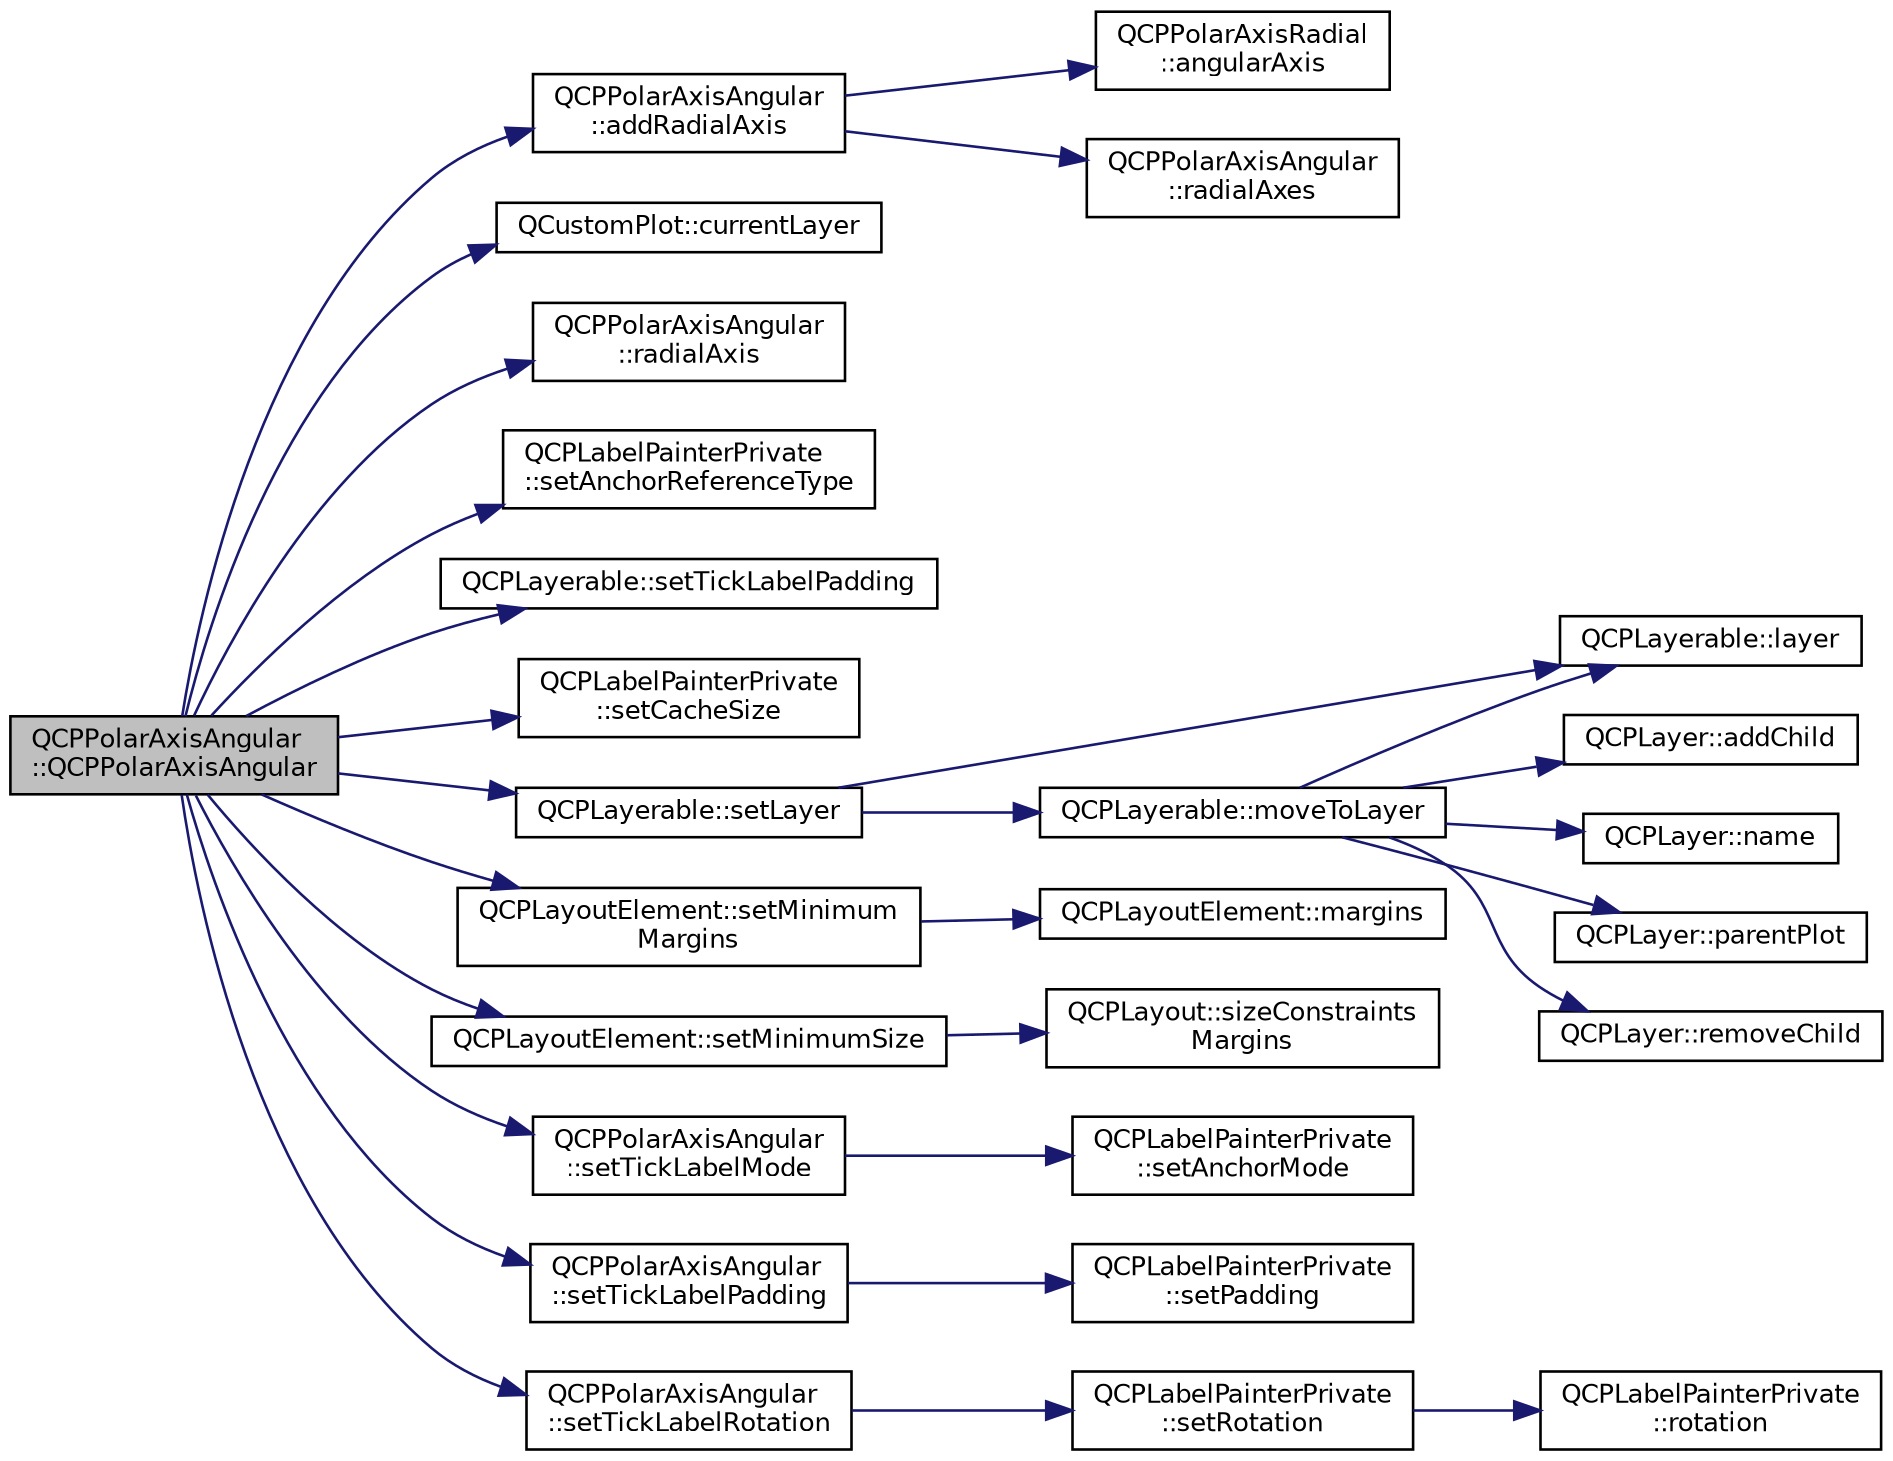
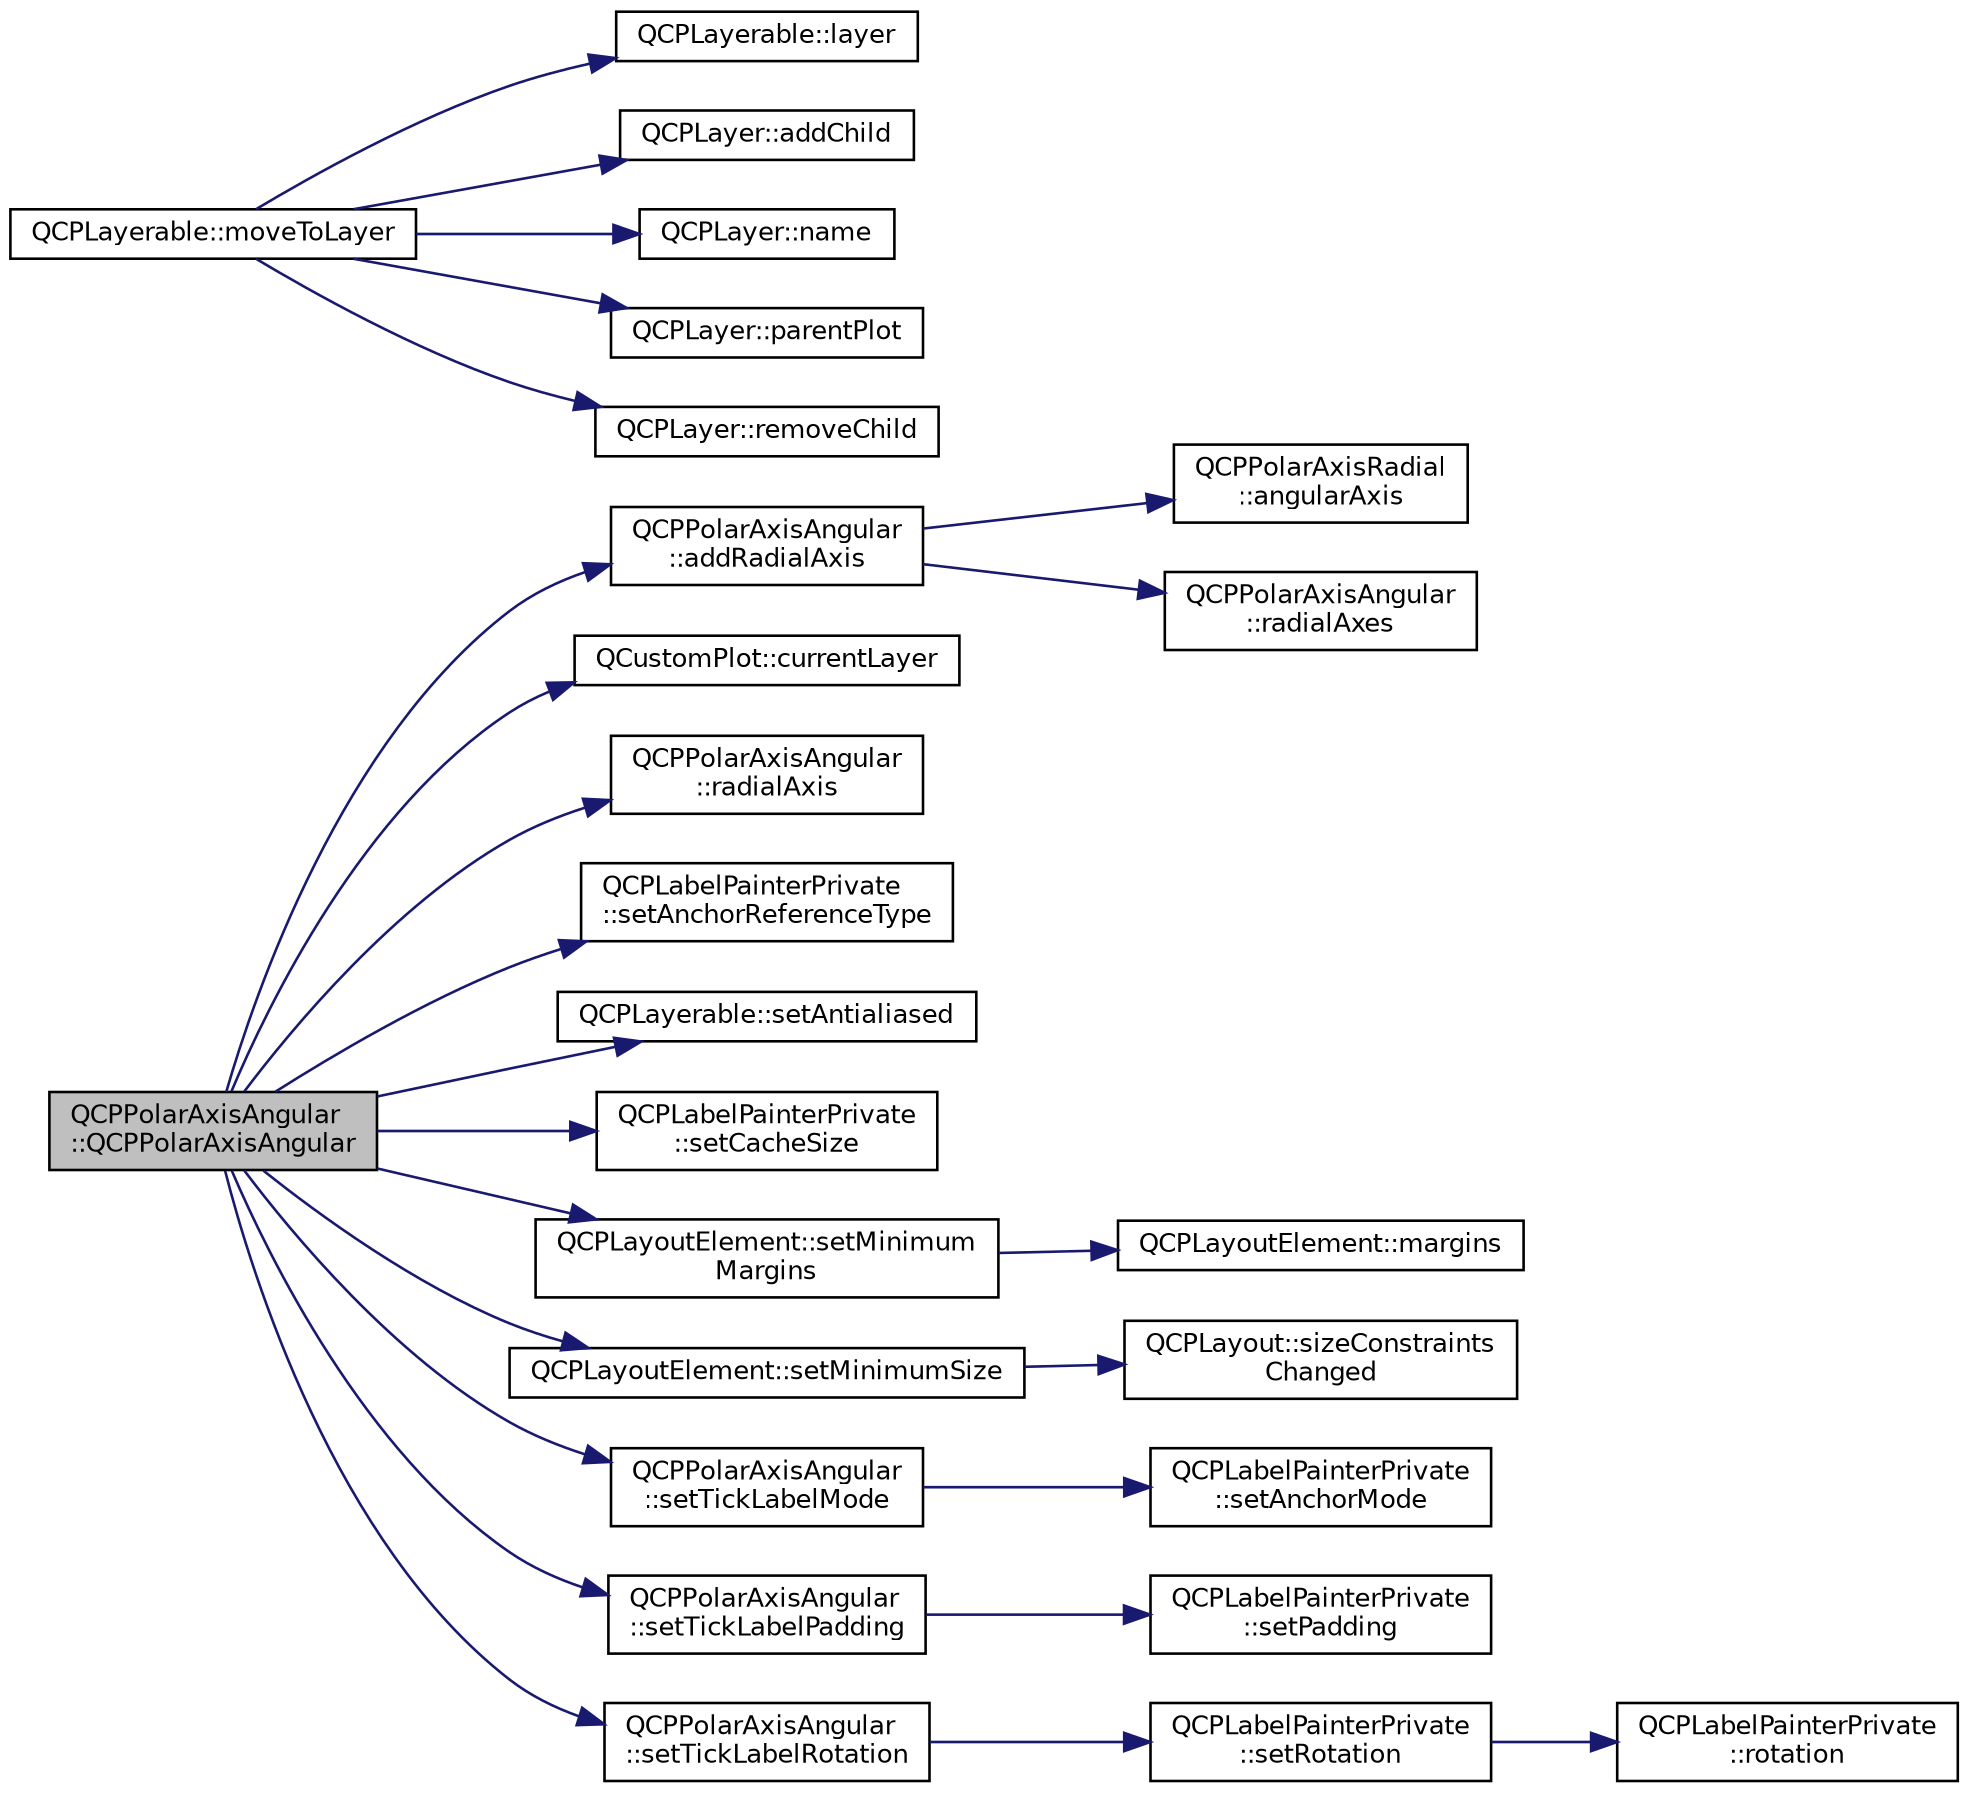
(689, 584) -> (767, 1017)
(689, 812) -> none
(1243, 1028) -> (1321, 1360)
